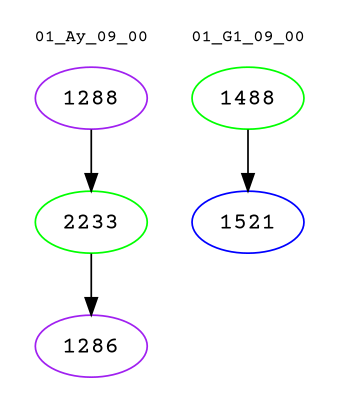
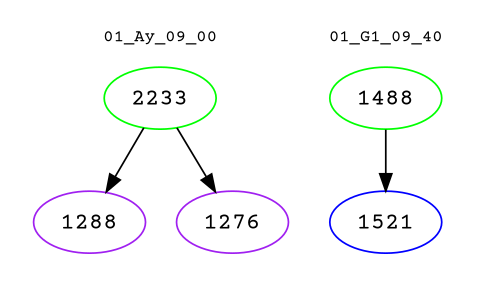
(249, 37) -> (387, 37)
(91, 152) -> (129, 152)
(91, 346) -> (232, 222)
